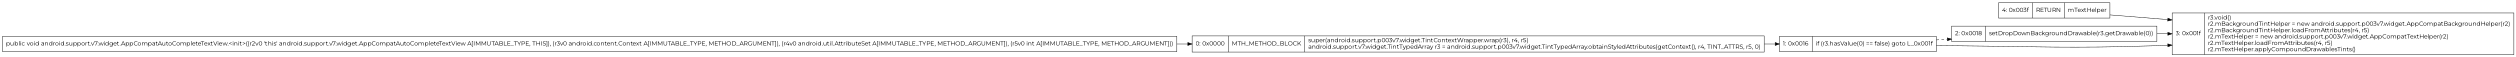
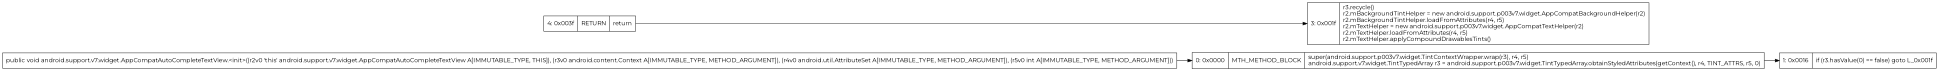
(2087, 10) -> (623, 23)
(2220, 18) -> (1359, 7)
(2054, 34) -> none
(2052, 47) -> none
